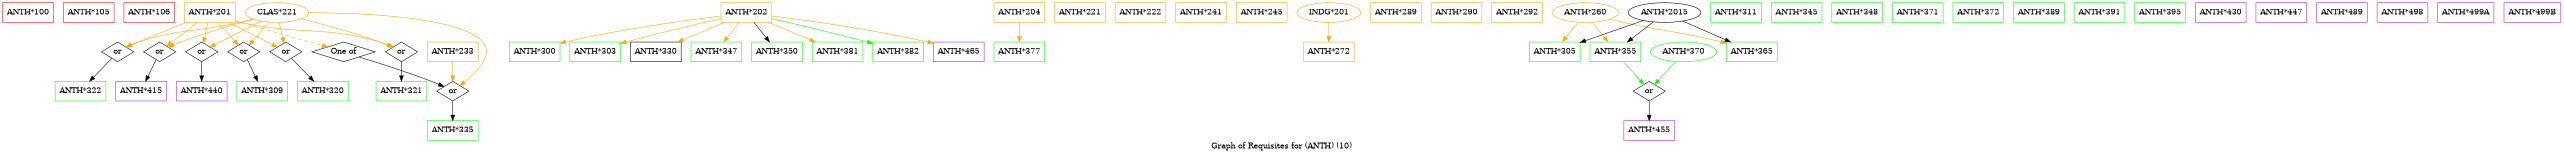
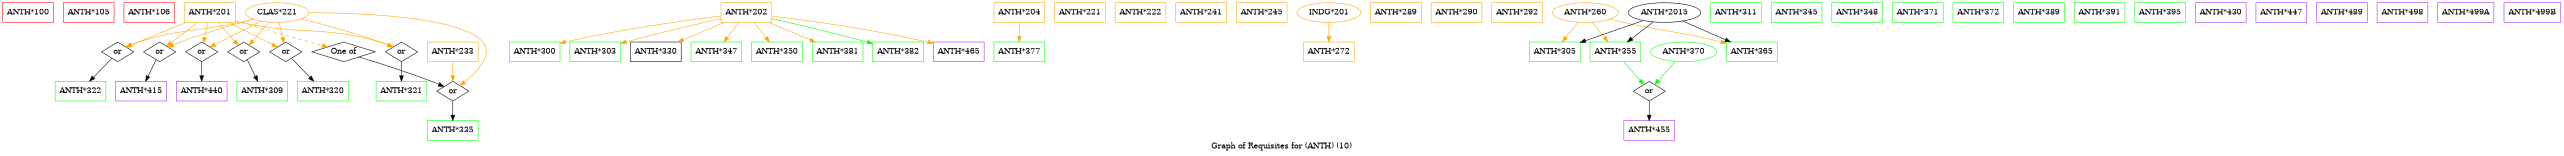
(760, 30) -> (760, 30)
